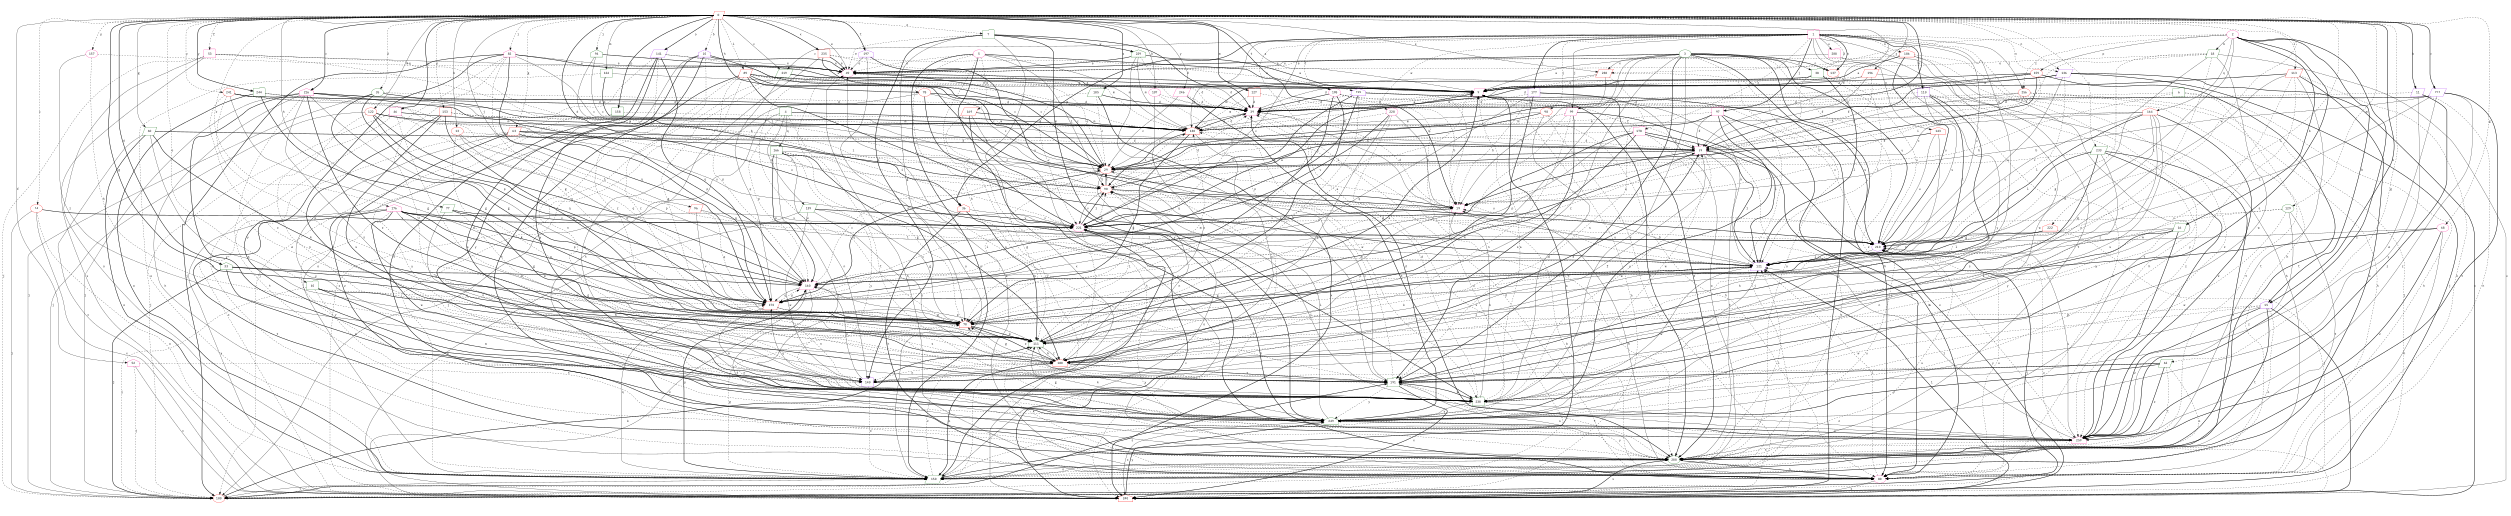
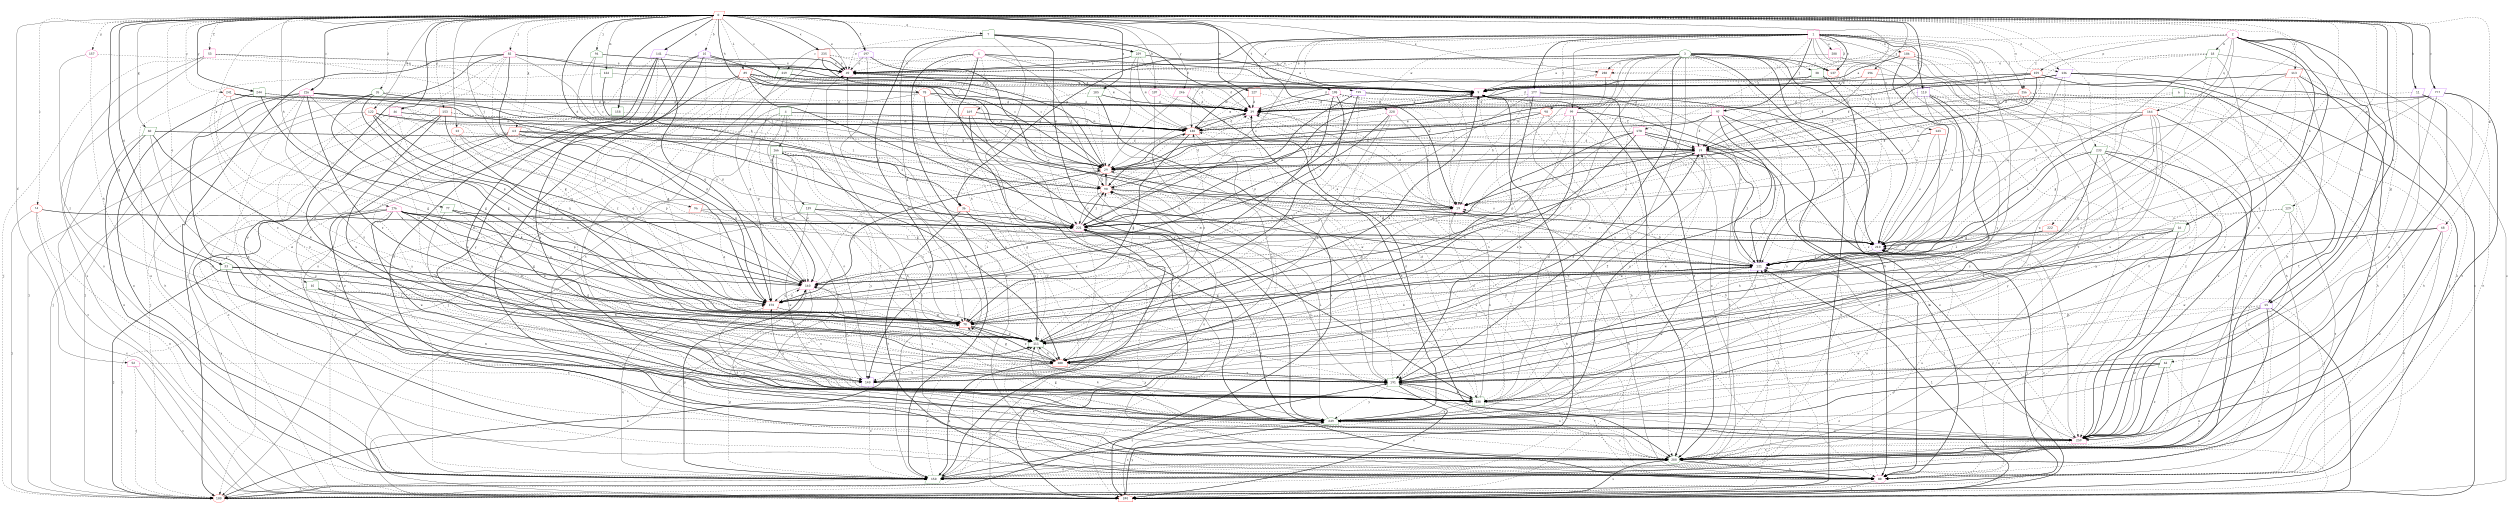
(758, 308) -> (868, 217)
